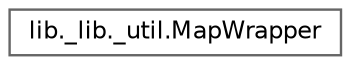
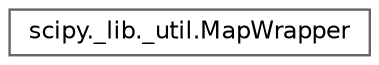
(175, 32) -> (190, 32)
